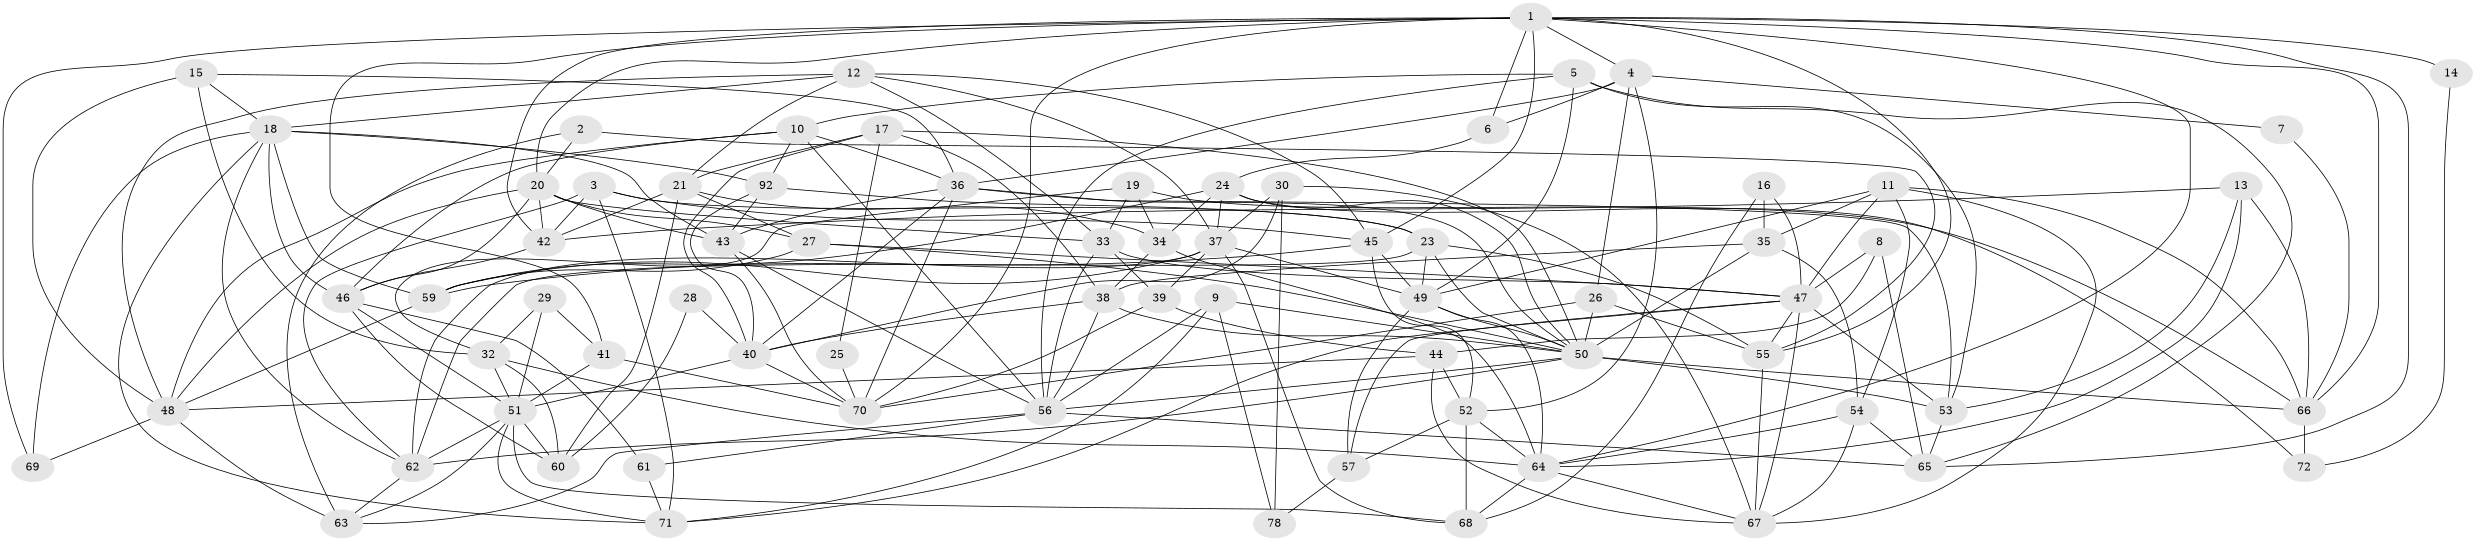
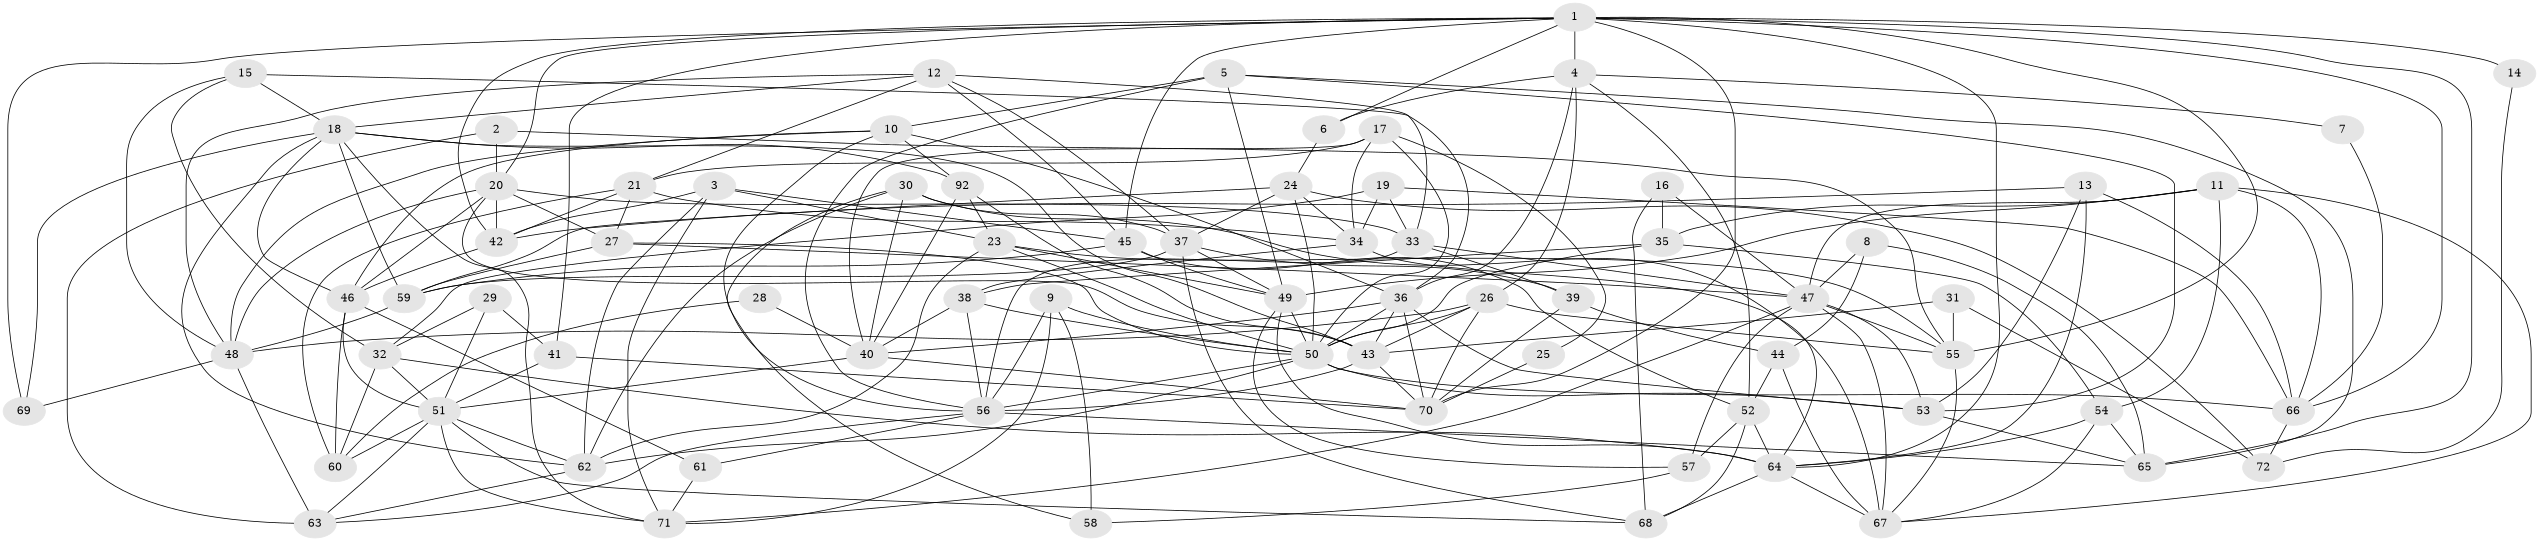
(1002, 184) -> (1353, 183)
(747, 259) -> (698, 292)
none -> (1953, 299)
none -> (1428, 327)
(833, 382) -> (922, 338)
(1275, 524) -> (1091, 524)
